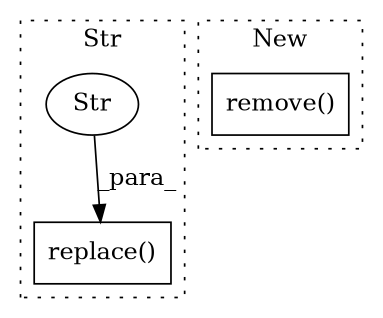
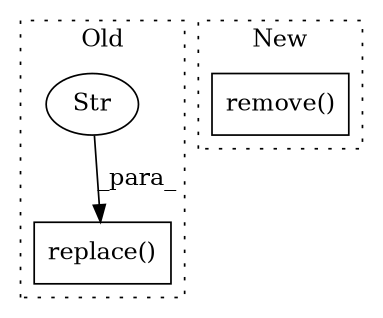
(103, 40) -> (103, 40)
